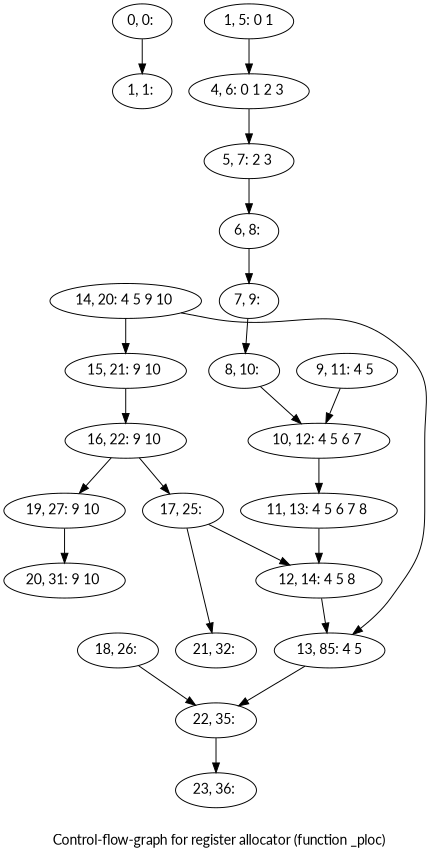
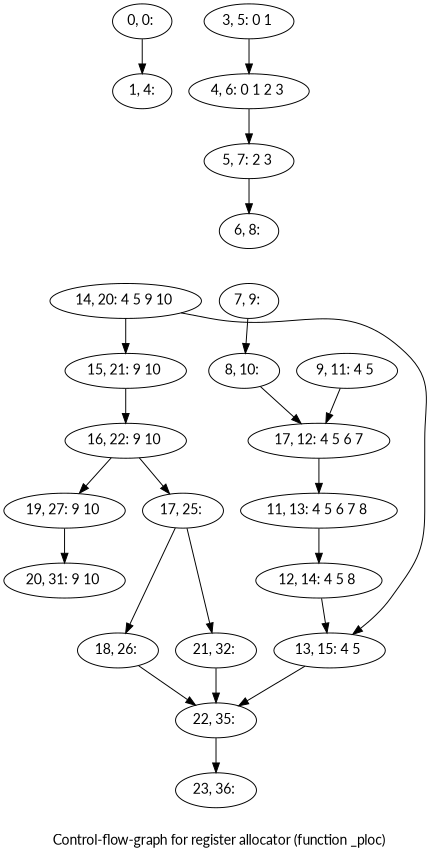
(249, 21) -> (249, 21)
(142, 91) -> (142, 91)
(249, 261) -> none
(319, 441) -> (319, 441)
(245, 542) -> (153, 576)
(330, 650) -> (330, 650)
none -> (216, 681)
